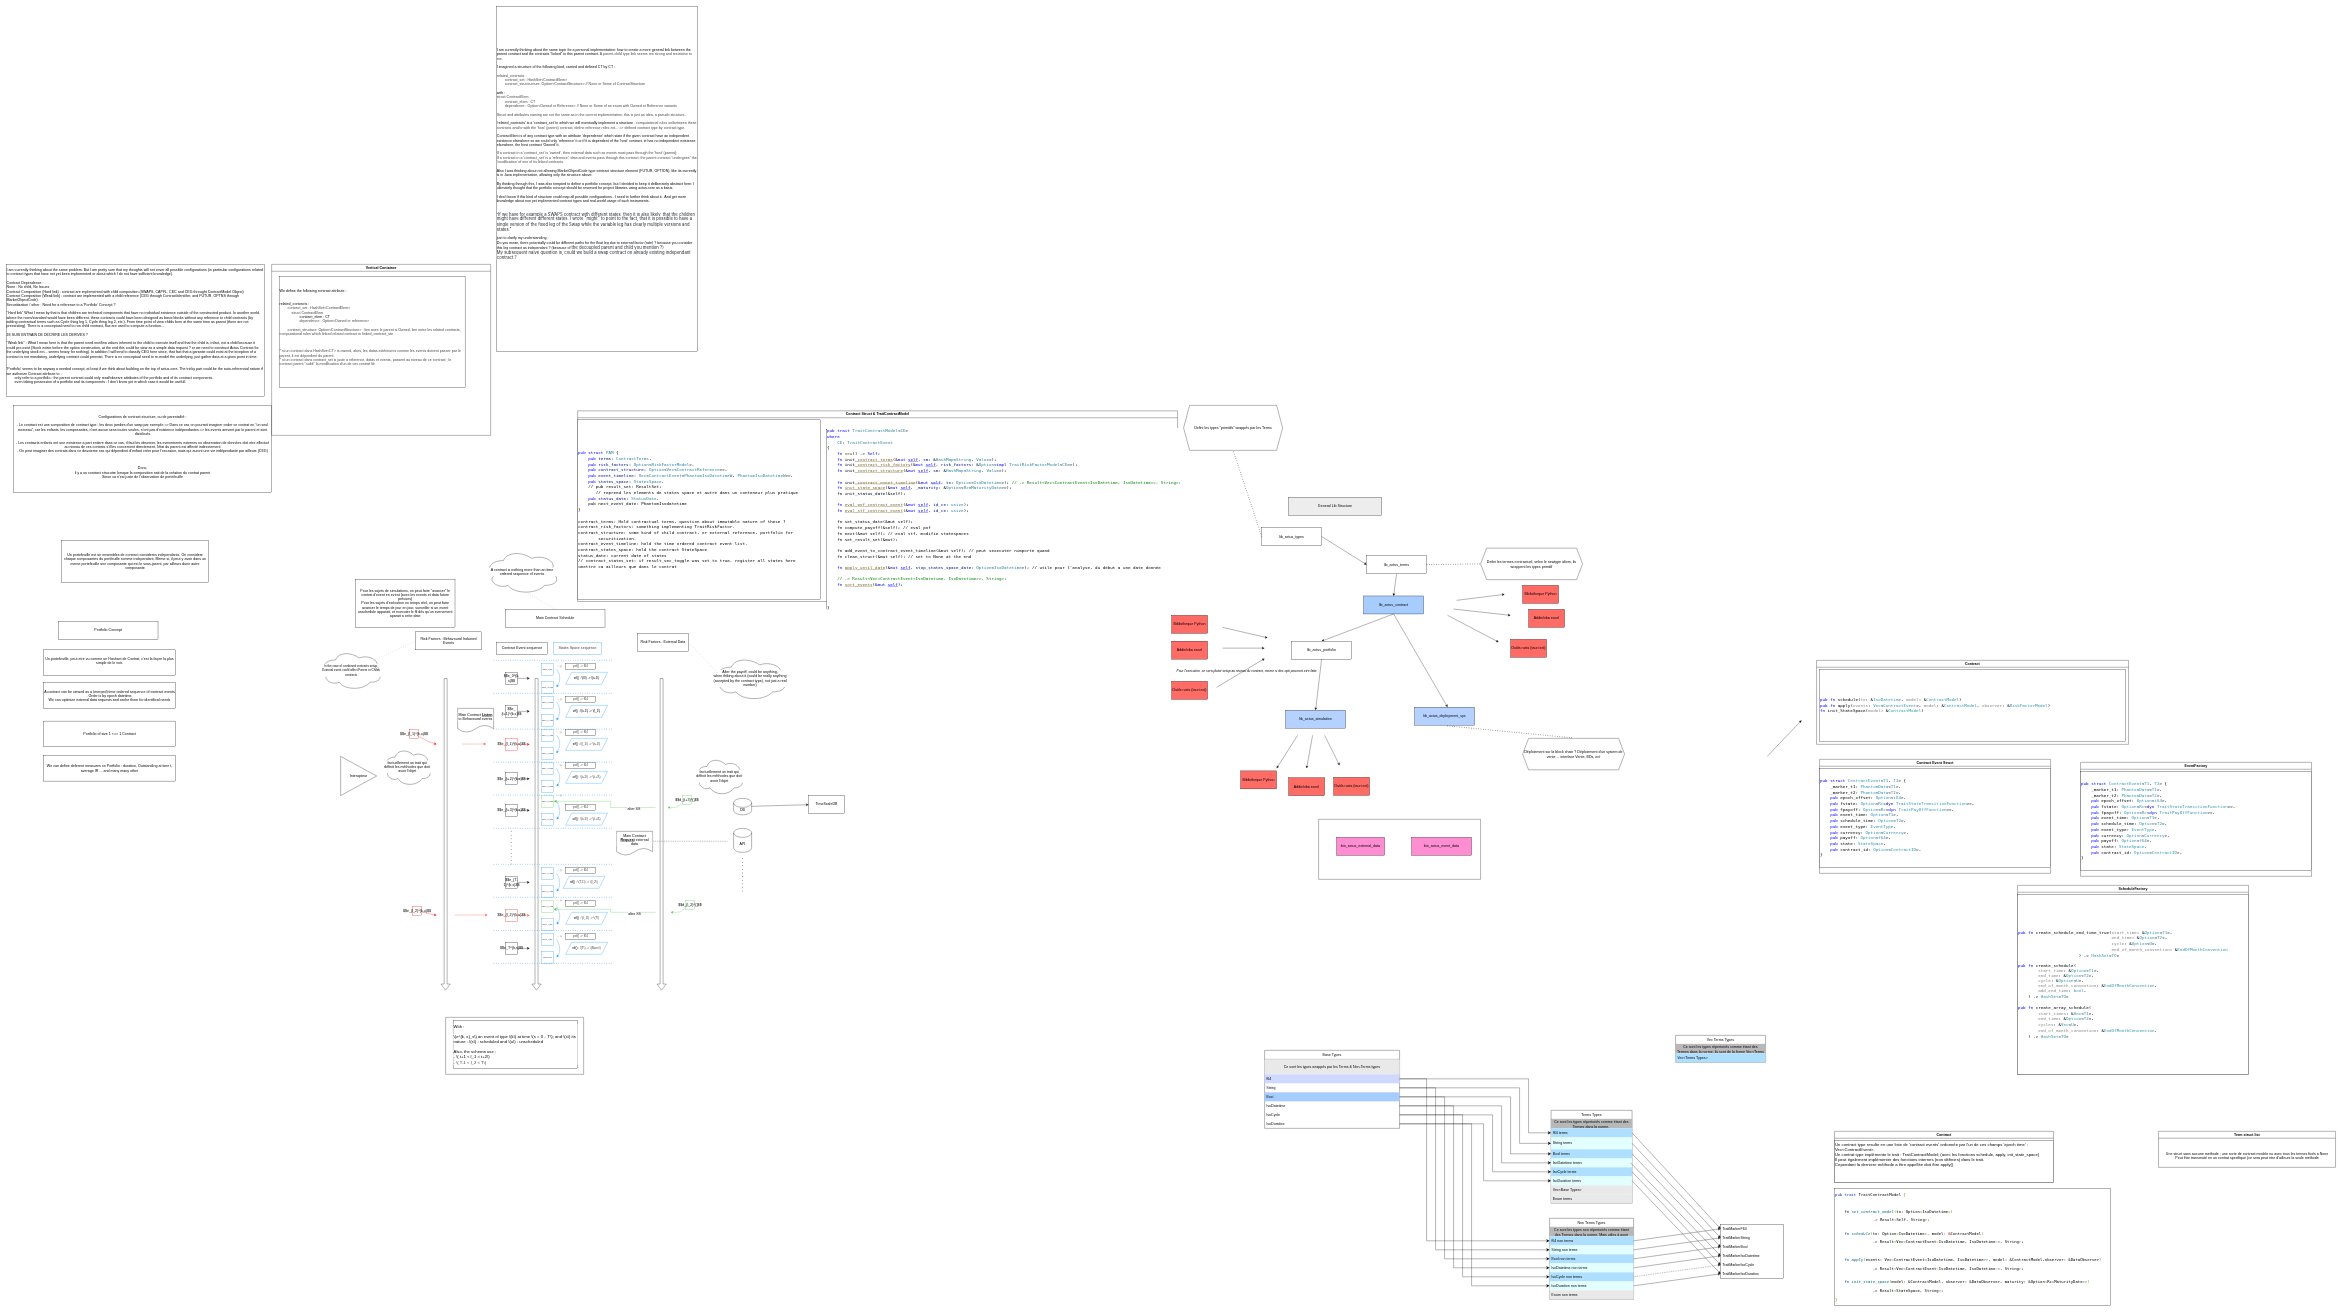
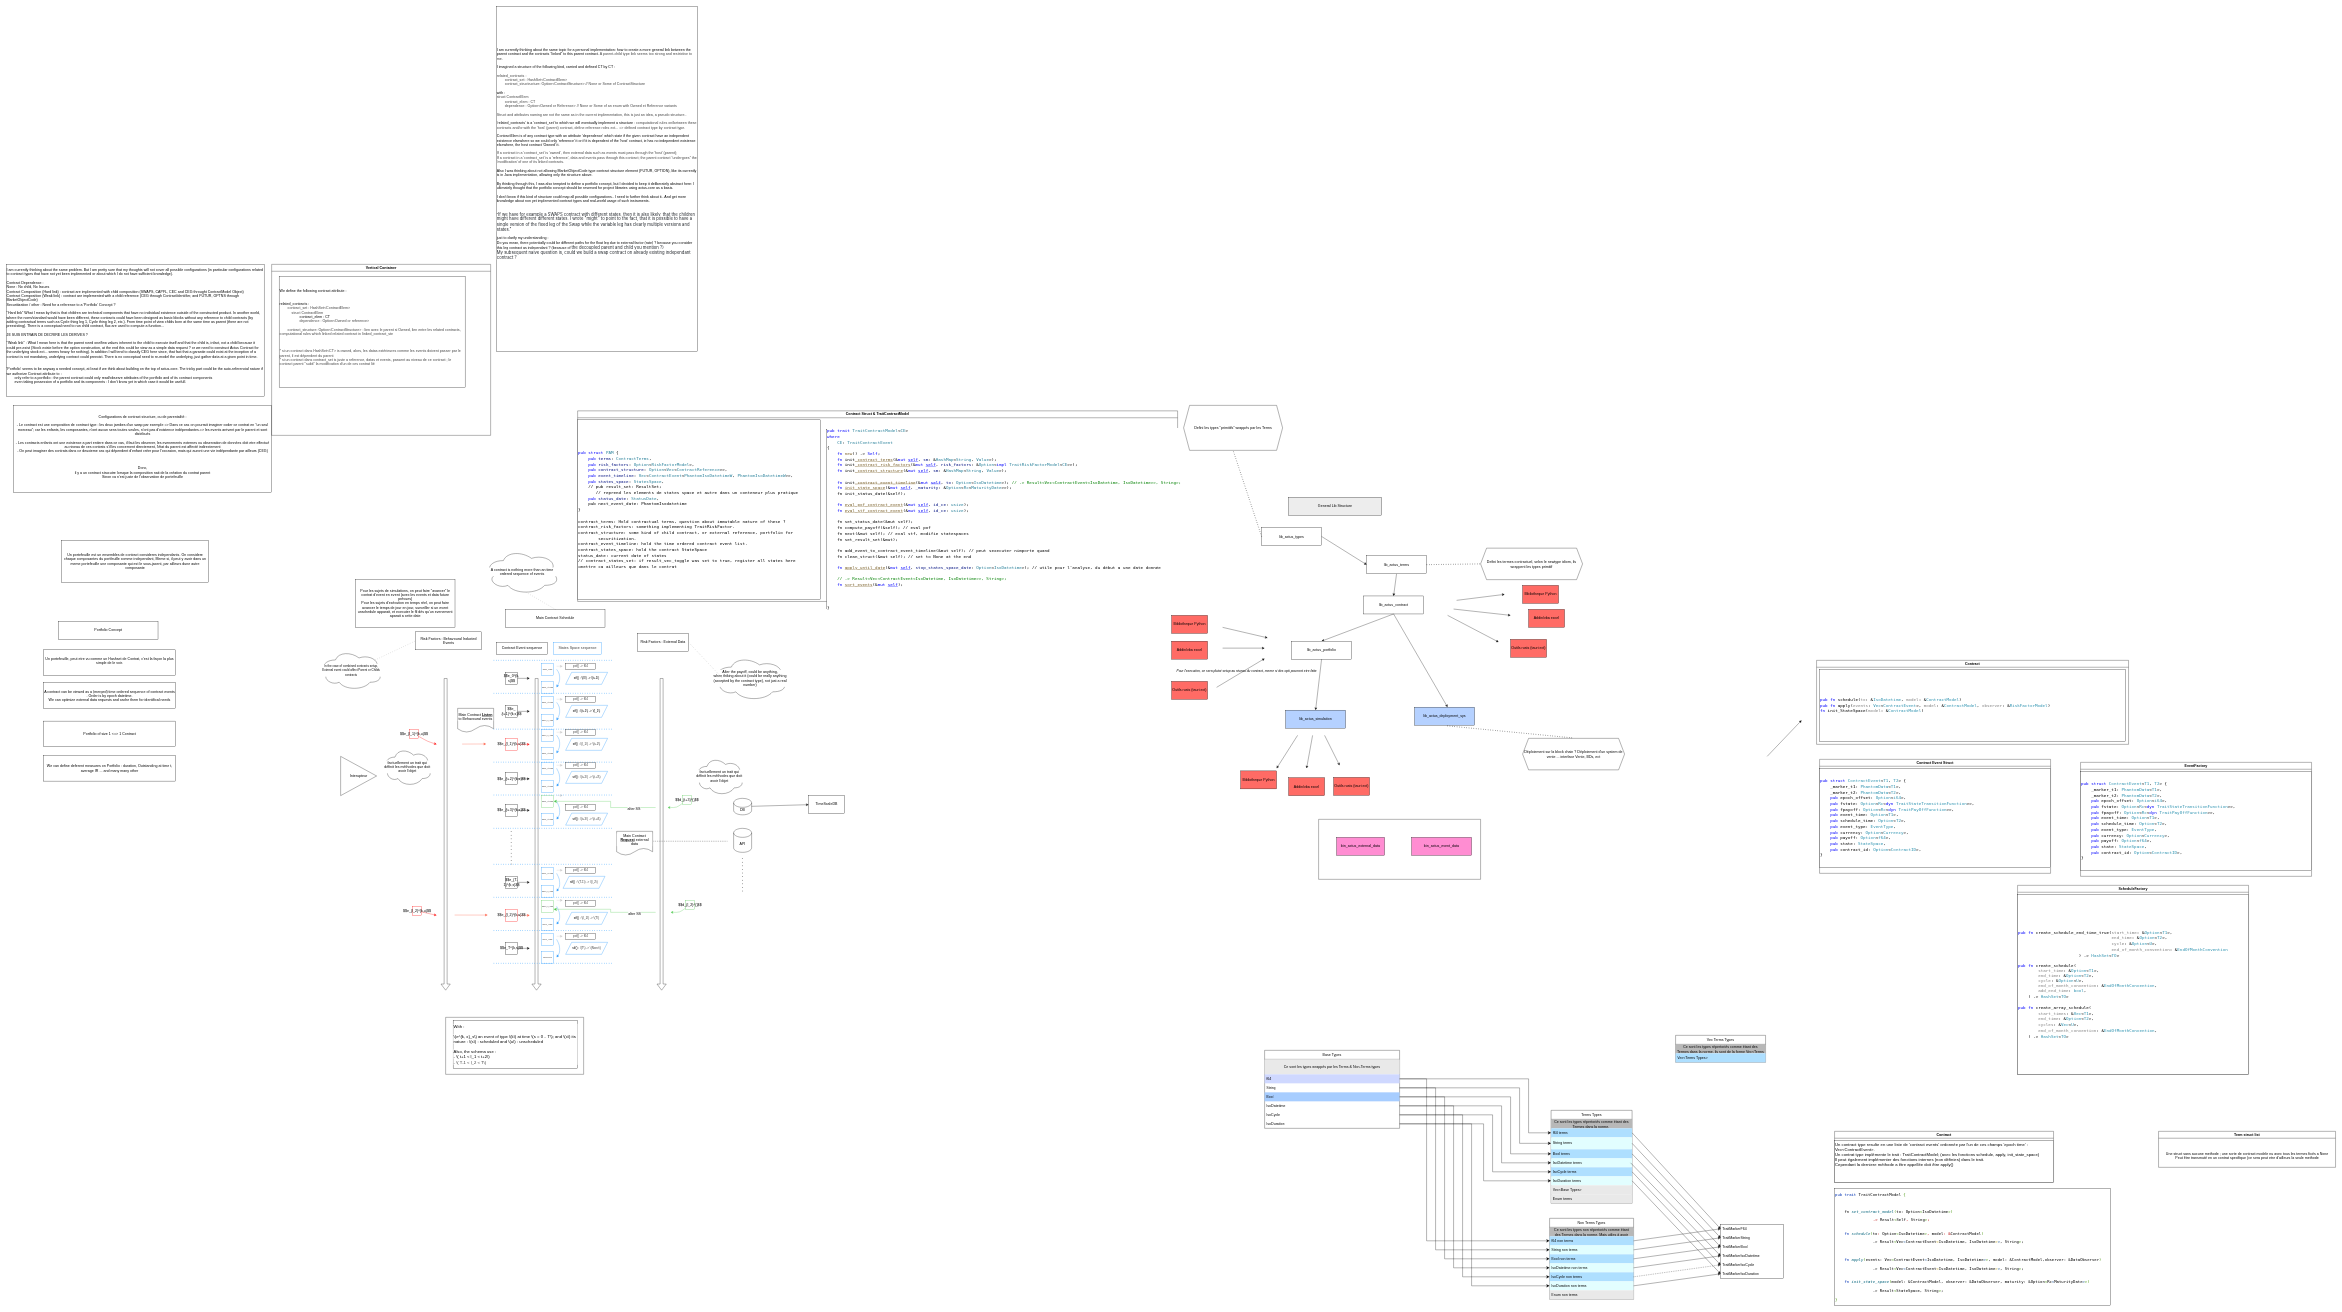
(1394, 605) -> (1394, 605)
